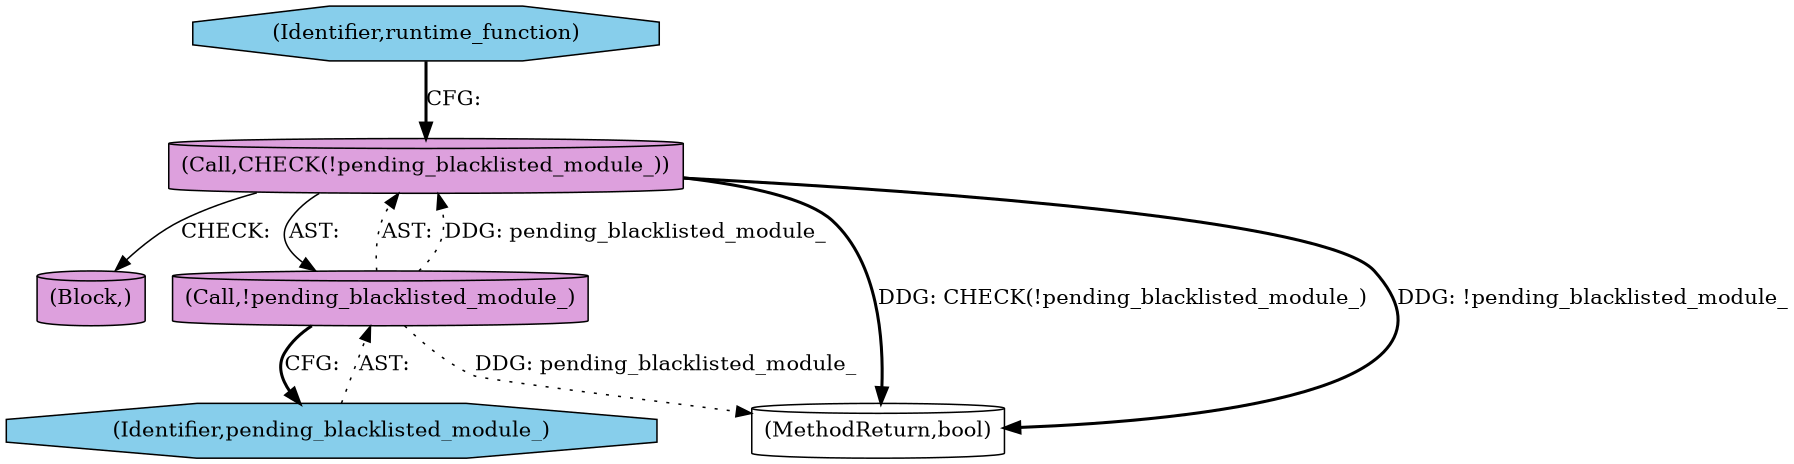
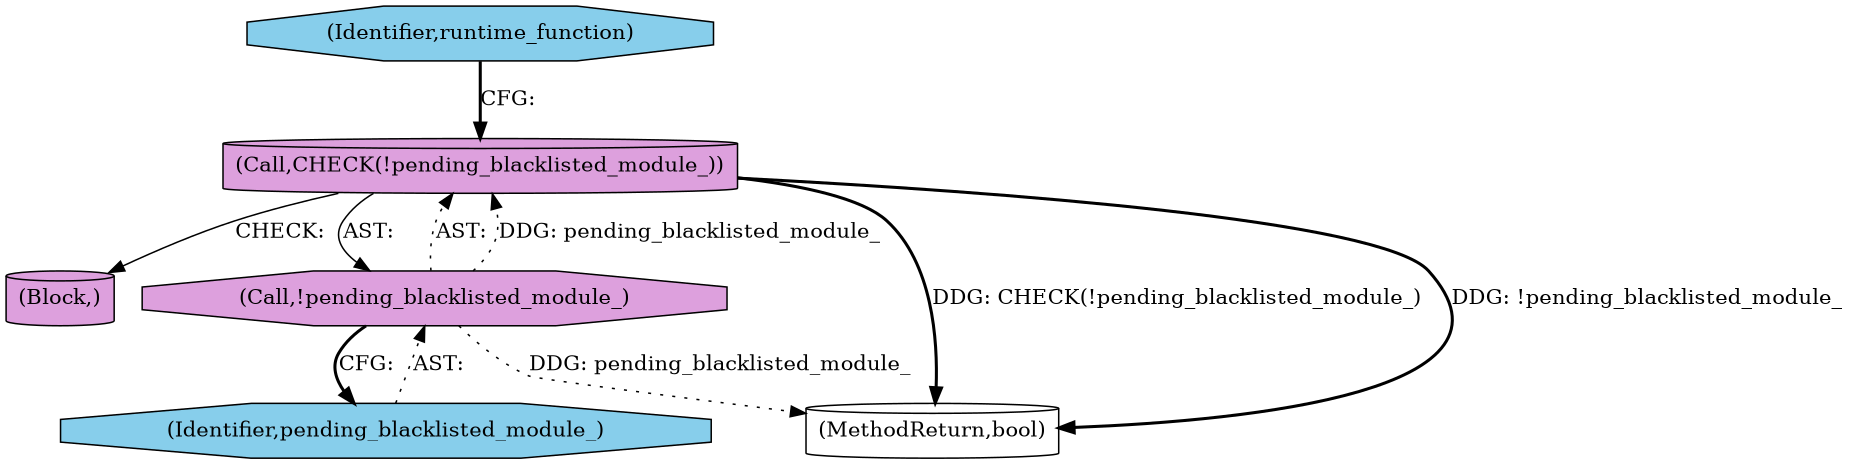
(380, 298) -> (435, 298)
